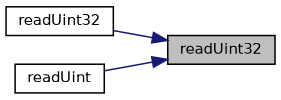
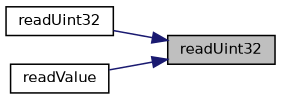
(60, 79) -> (60, 79)
